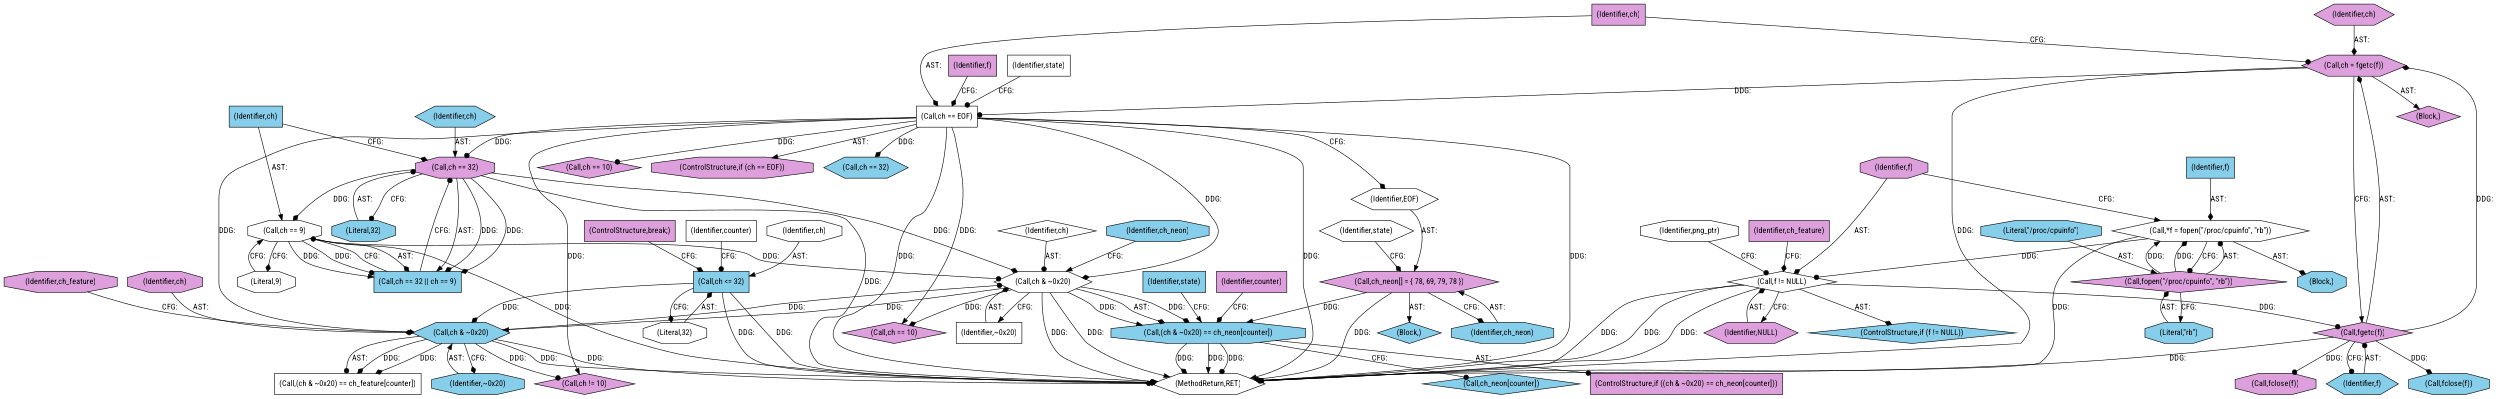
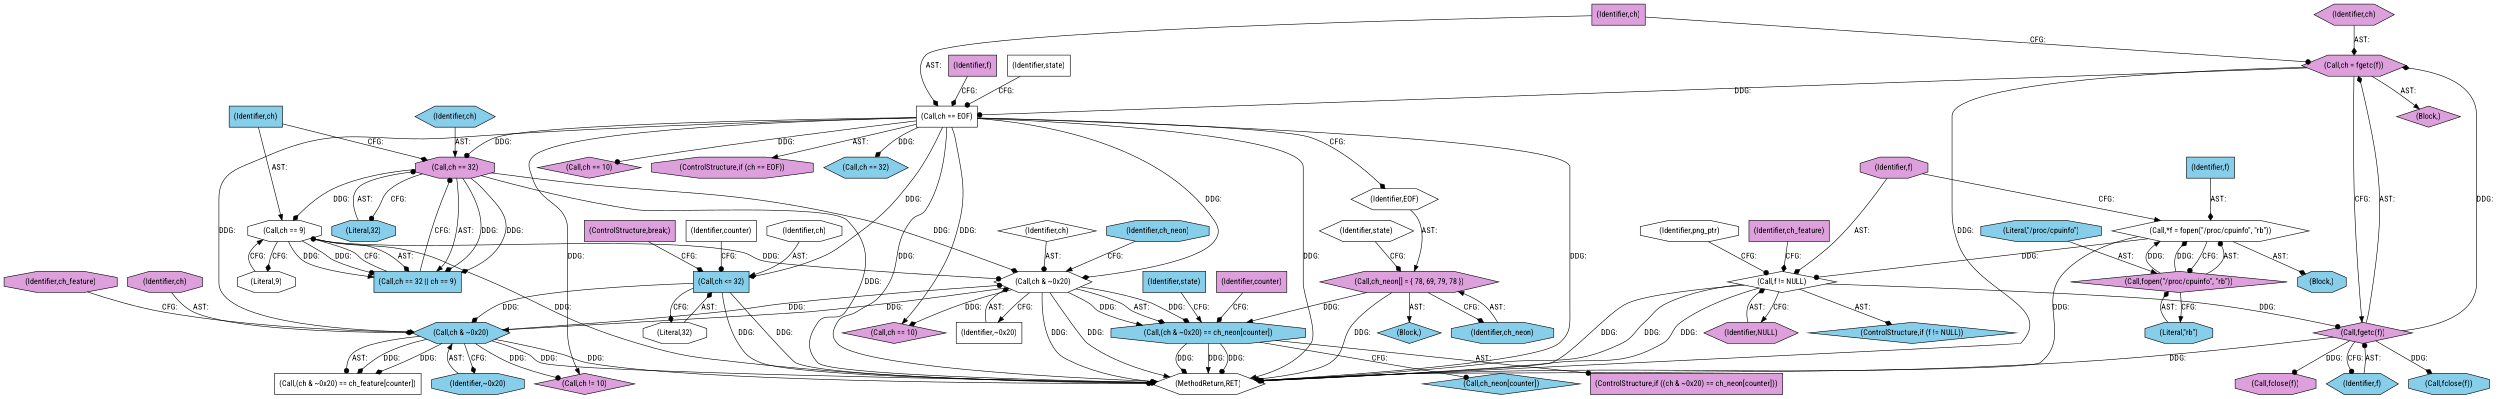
none -> (868, 226)
